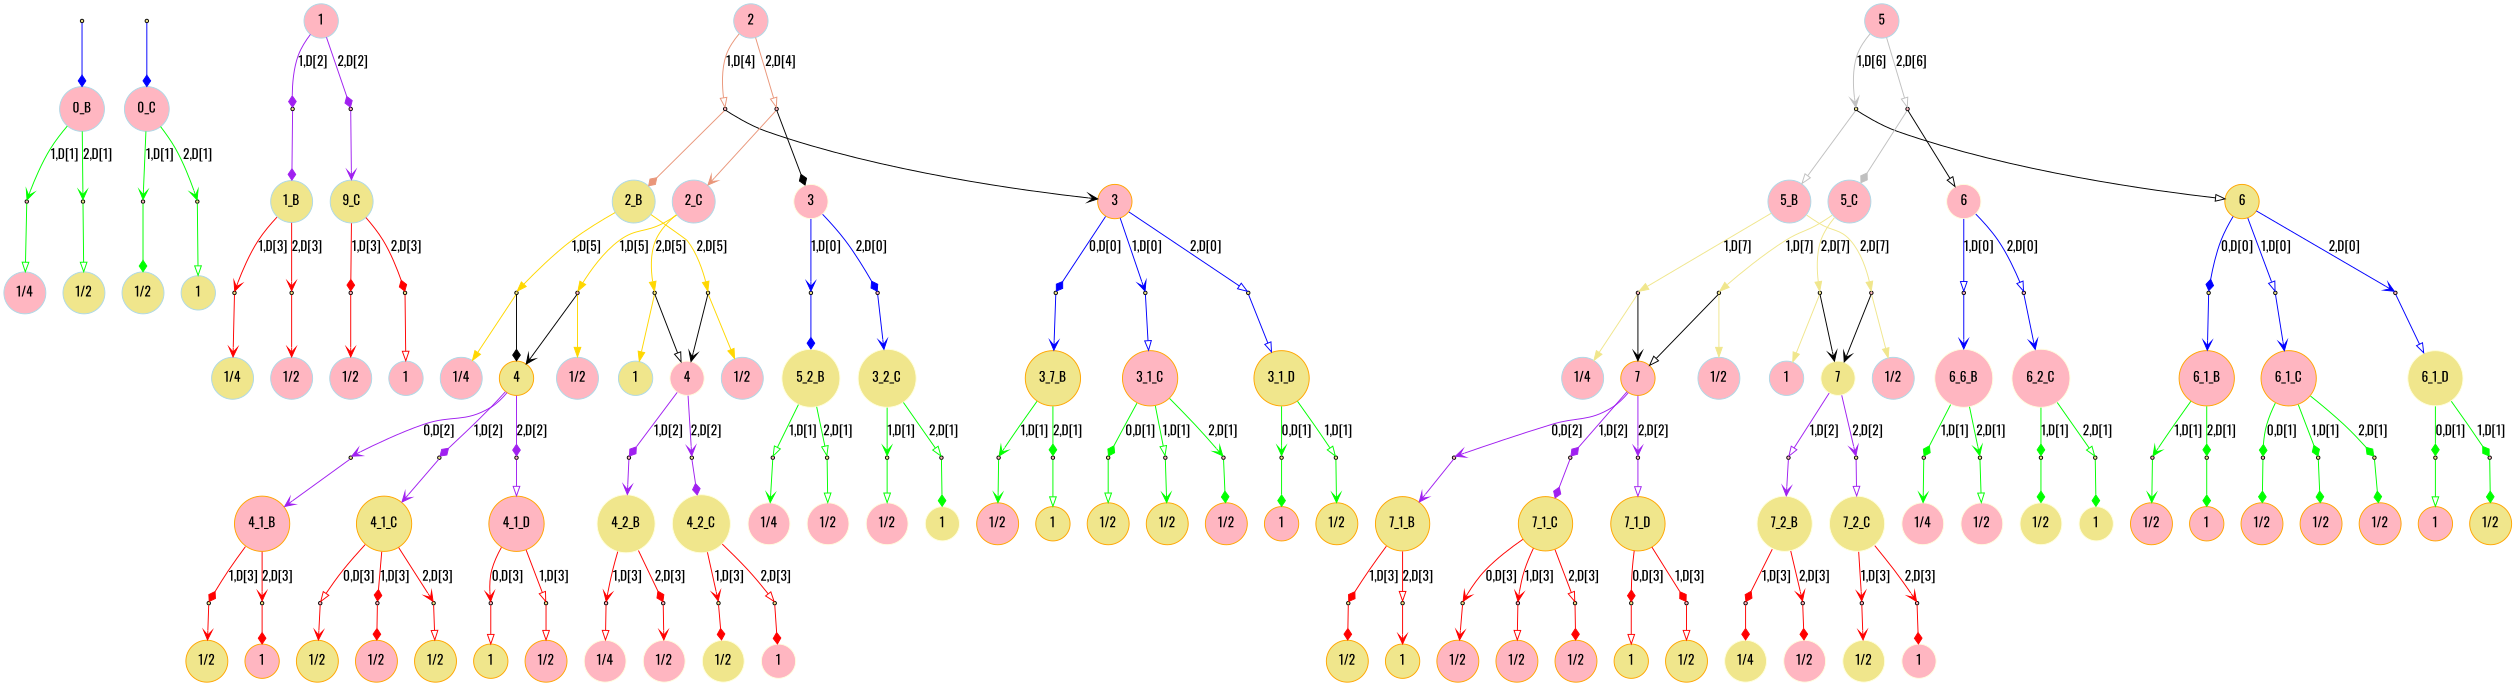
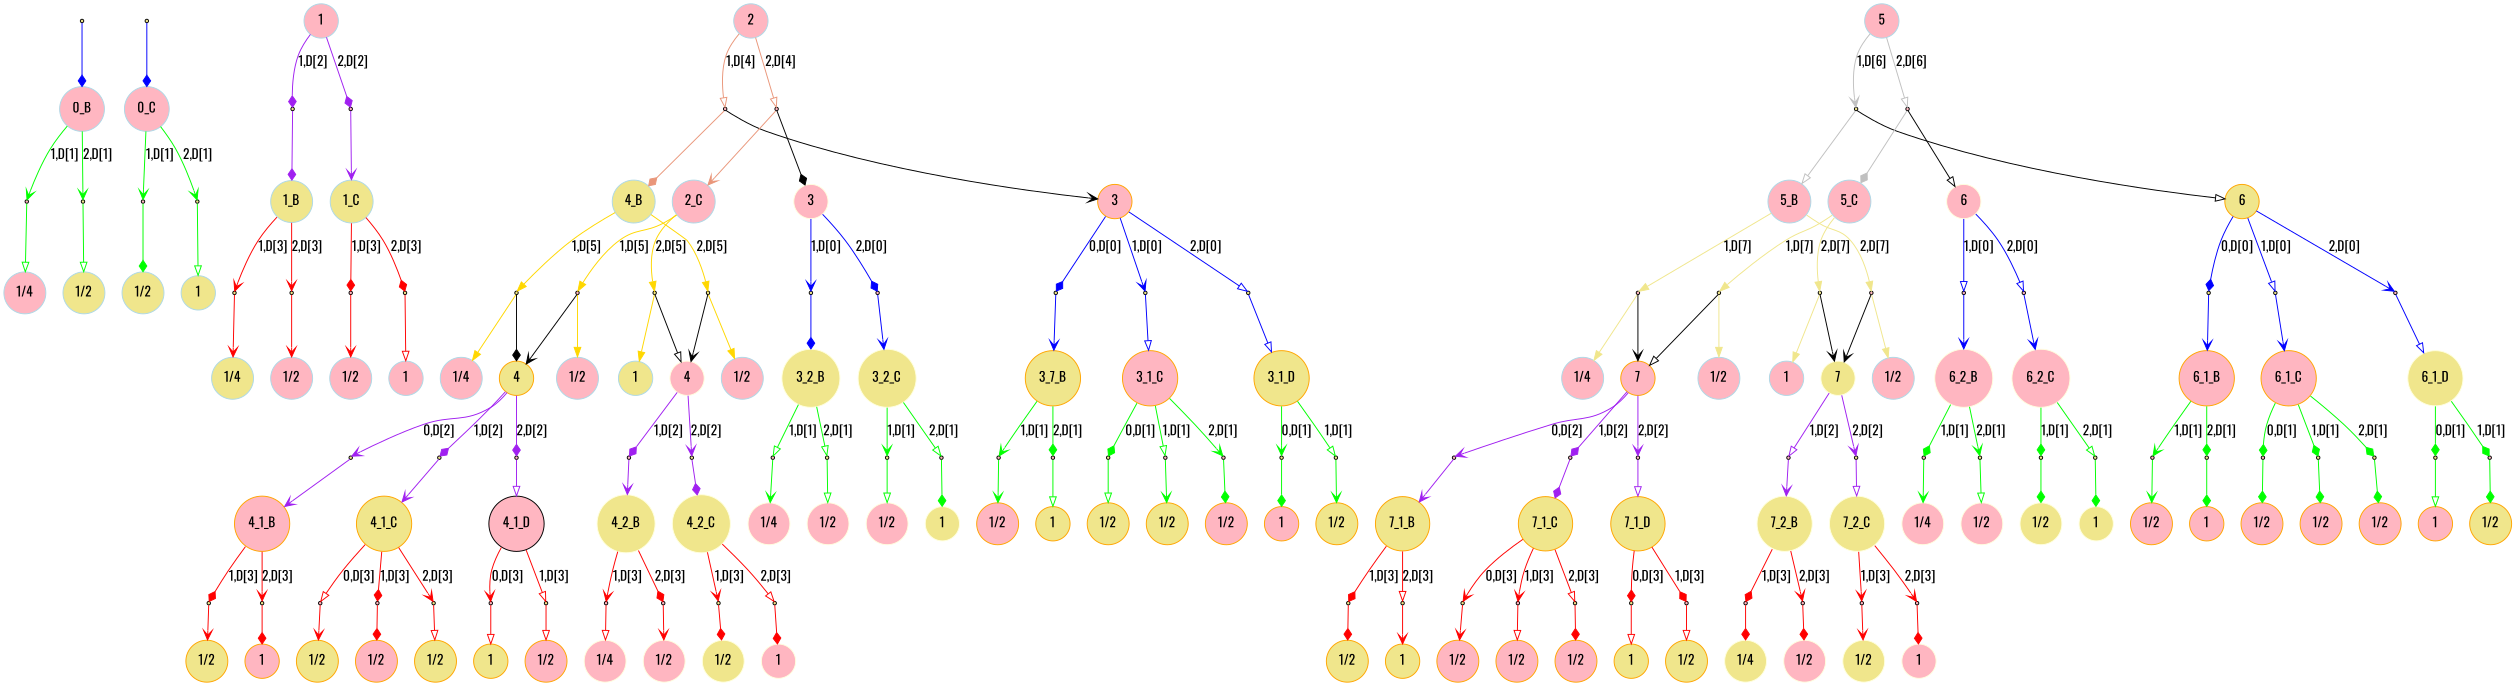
(352, 202) -> (352, 202)
(634, 202) -> (634, 202)
(811, 378) -> (811, 378)
(1964, 378) -> (1964, 378)
(517, 524) -> (517, 524)
